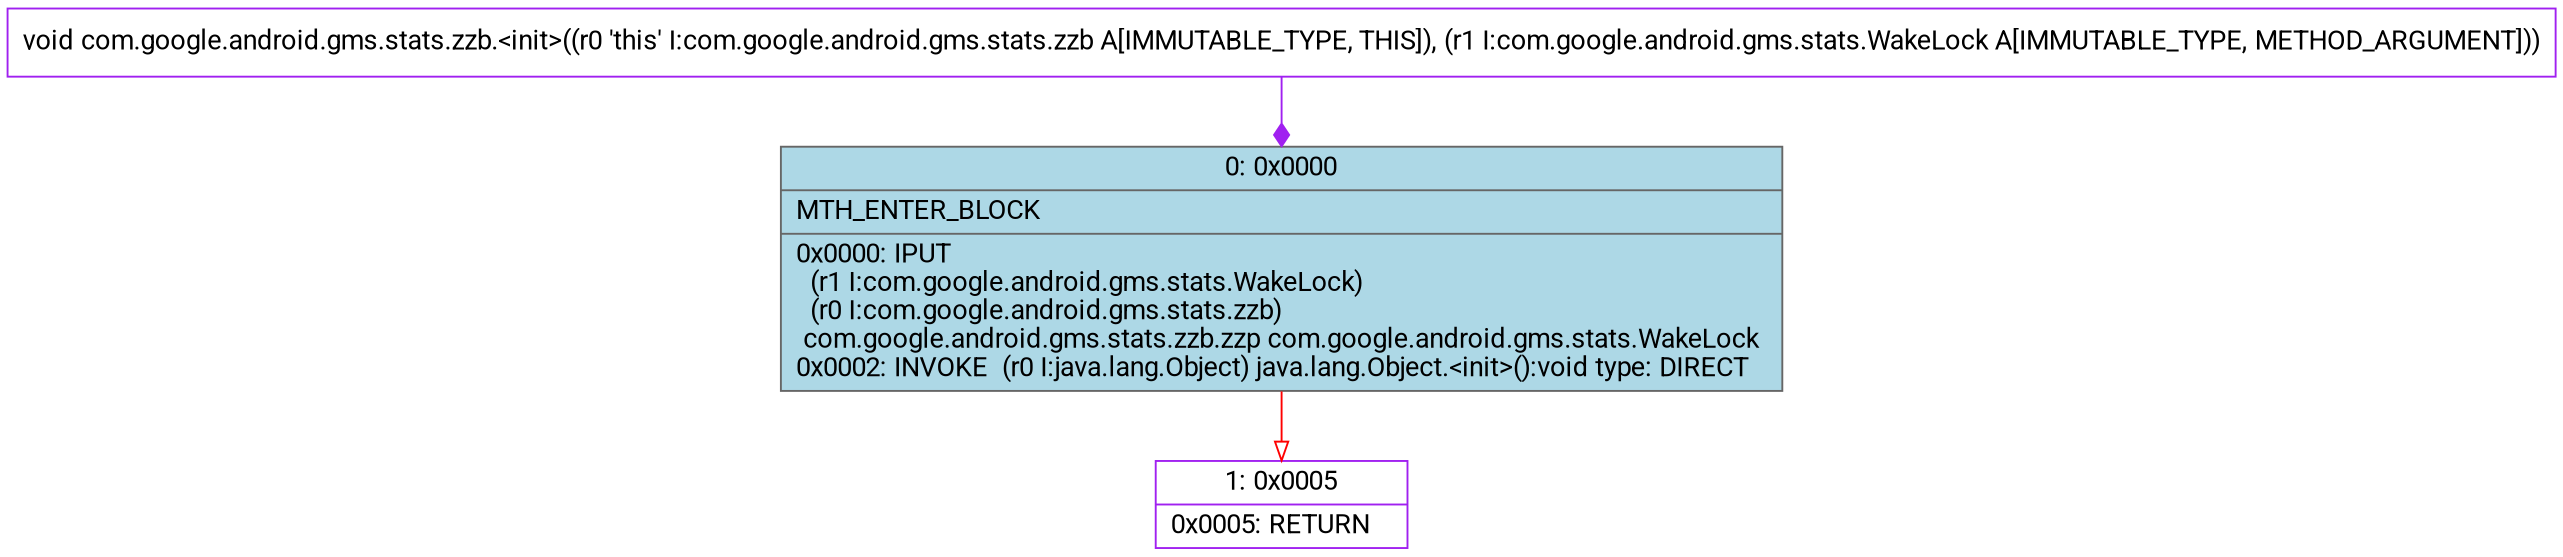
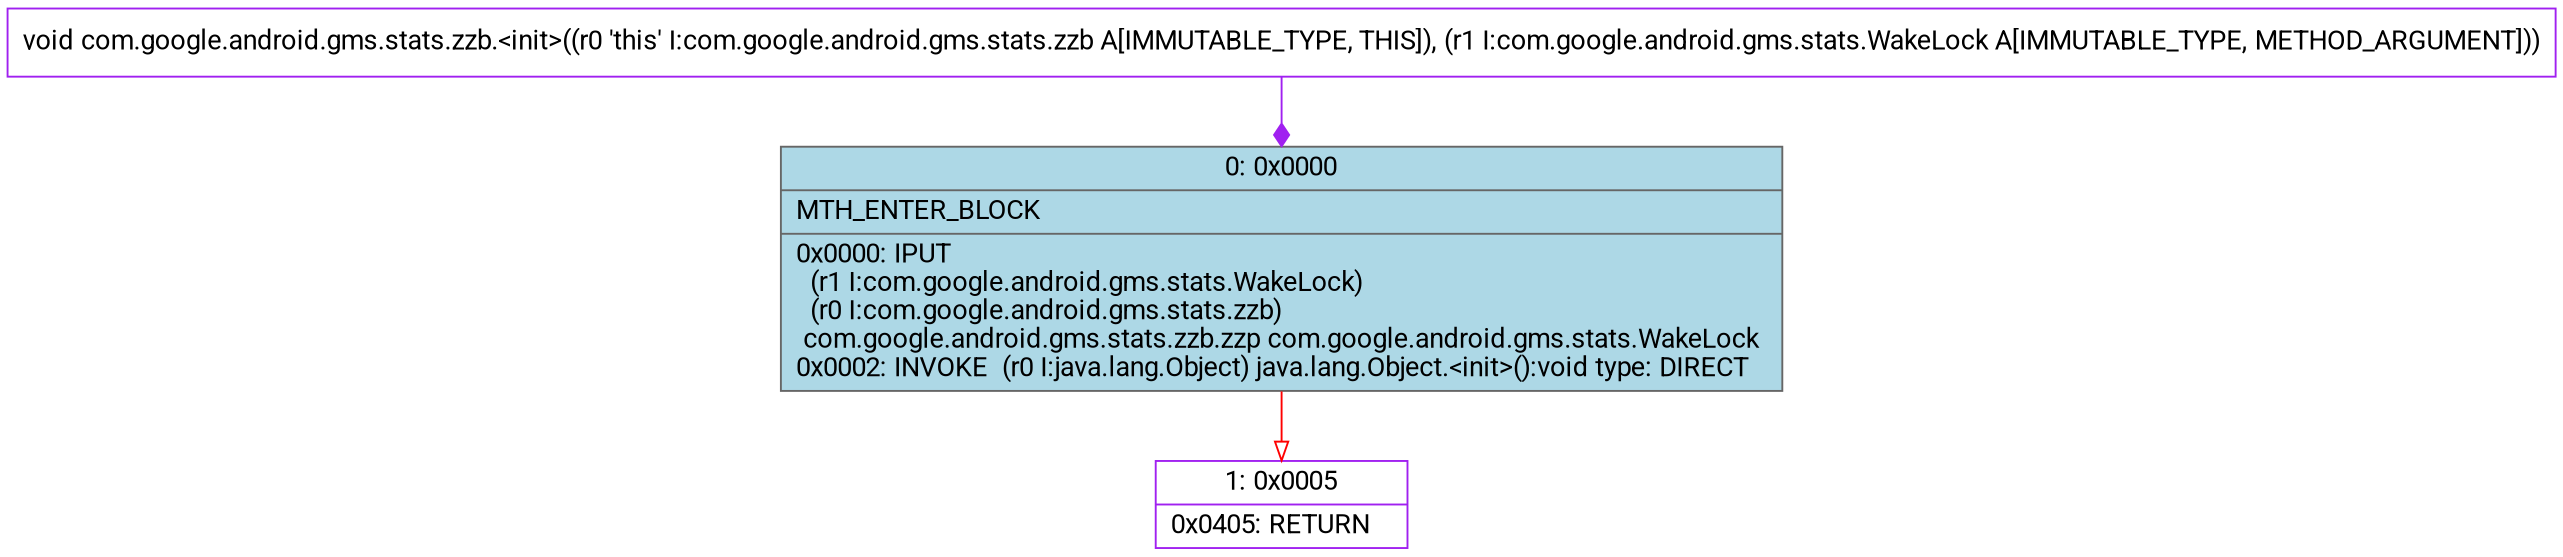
(1282, 525) -> (1282, 525)
